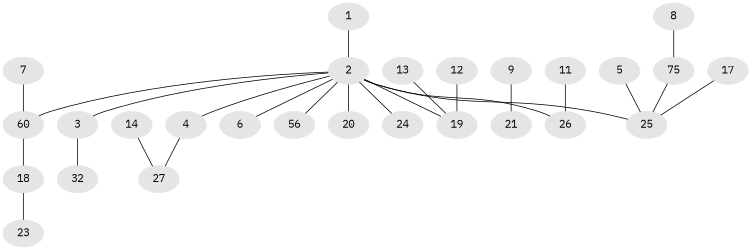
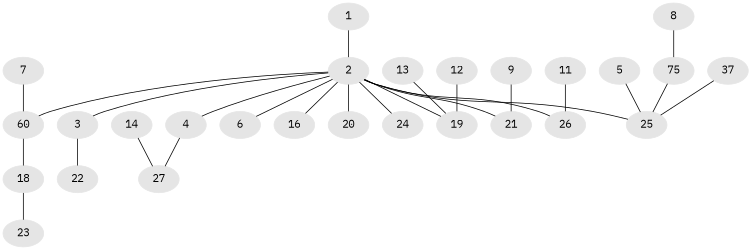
(728, 71) -> (728, 71)
none -> (430, 98)
(294, 125) -> (294, 125)
(78, 179) -> (78, 179)
